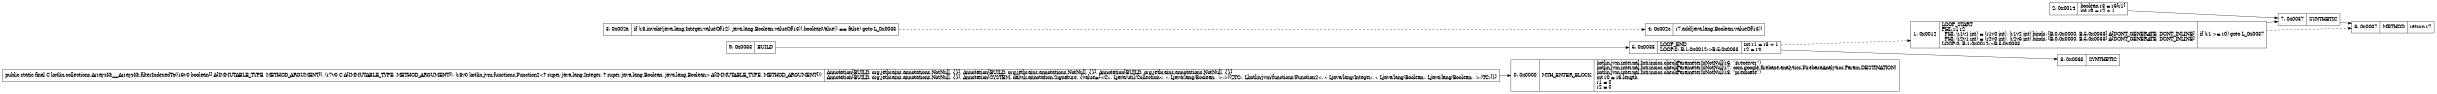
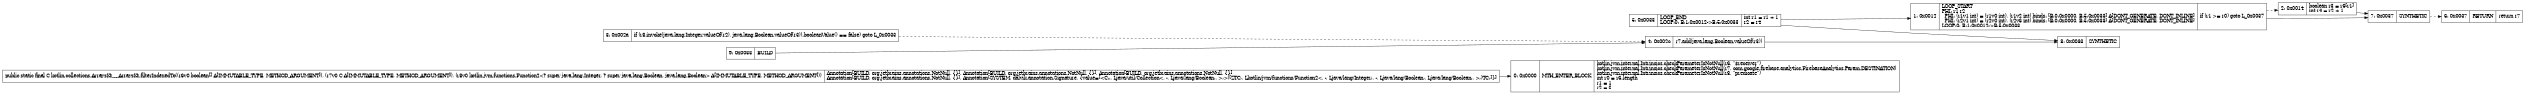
(2098, 11) -> (2326, 11)
(2344, 23) -> (2434, 17)
(2394, 27) -> (2483, 16)
(2307, 29) -> (2271, 10)
none -> (1910, 42)
(1844, 43) -> (1844, 19)
(1761, 45) -> (1761, 18)
(1201, 48) -> (1209, 48)
(1604, 83) -> (1604, 83)
